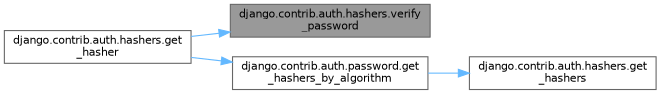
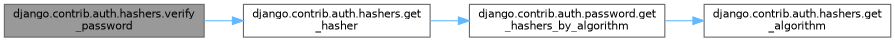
(205, 35) -> (218, 21)
(563, 73) -> (797, 21)
